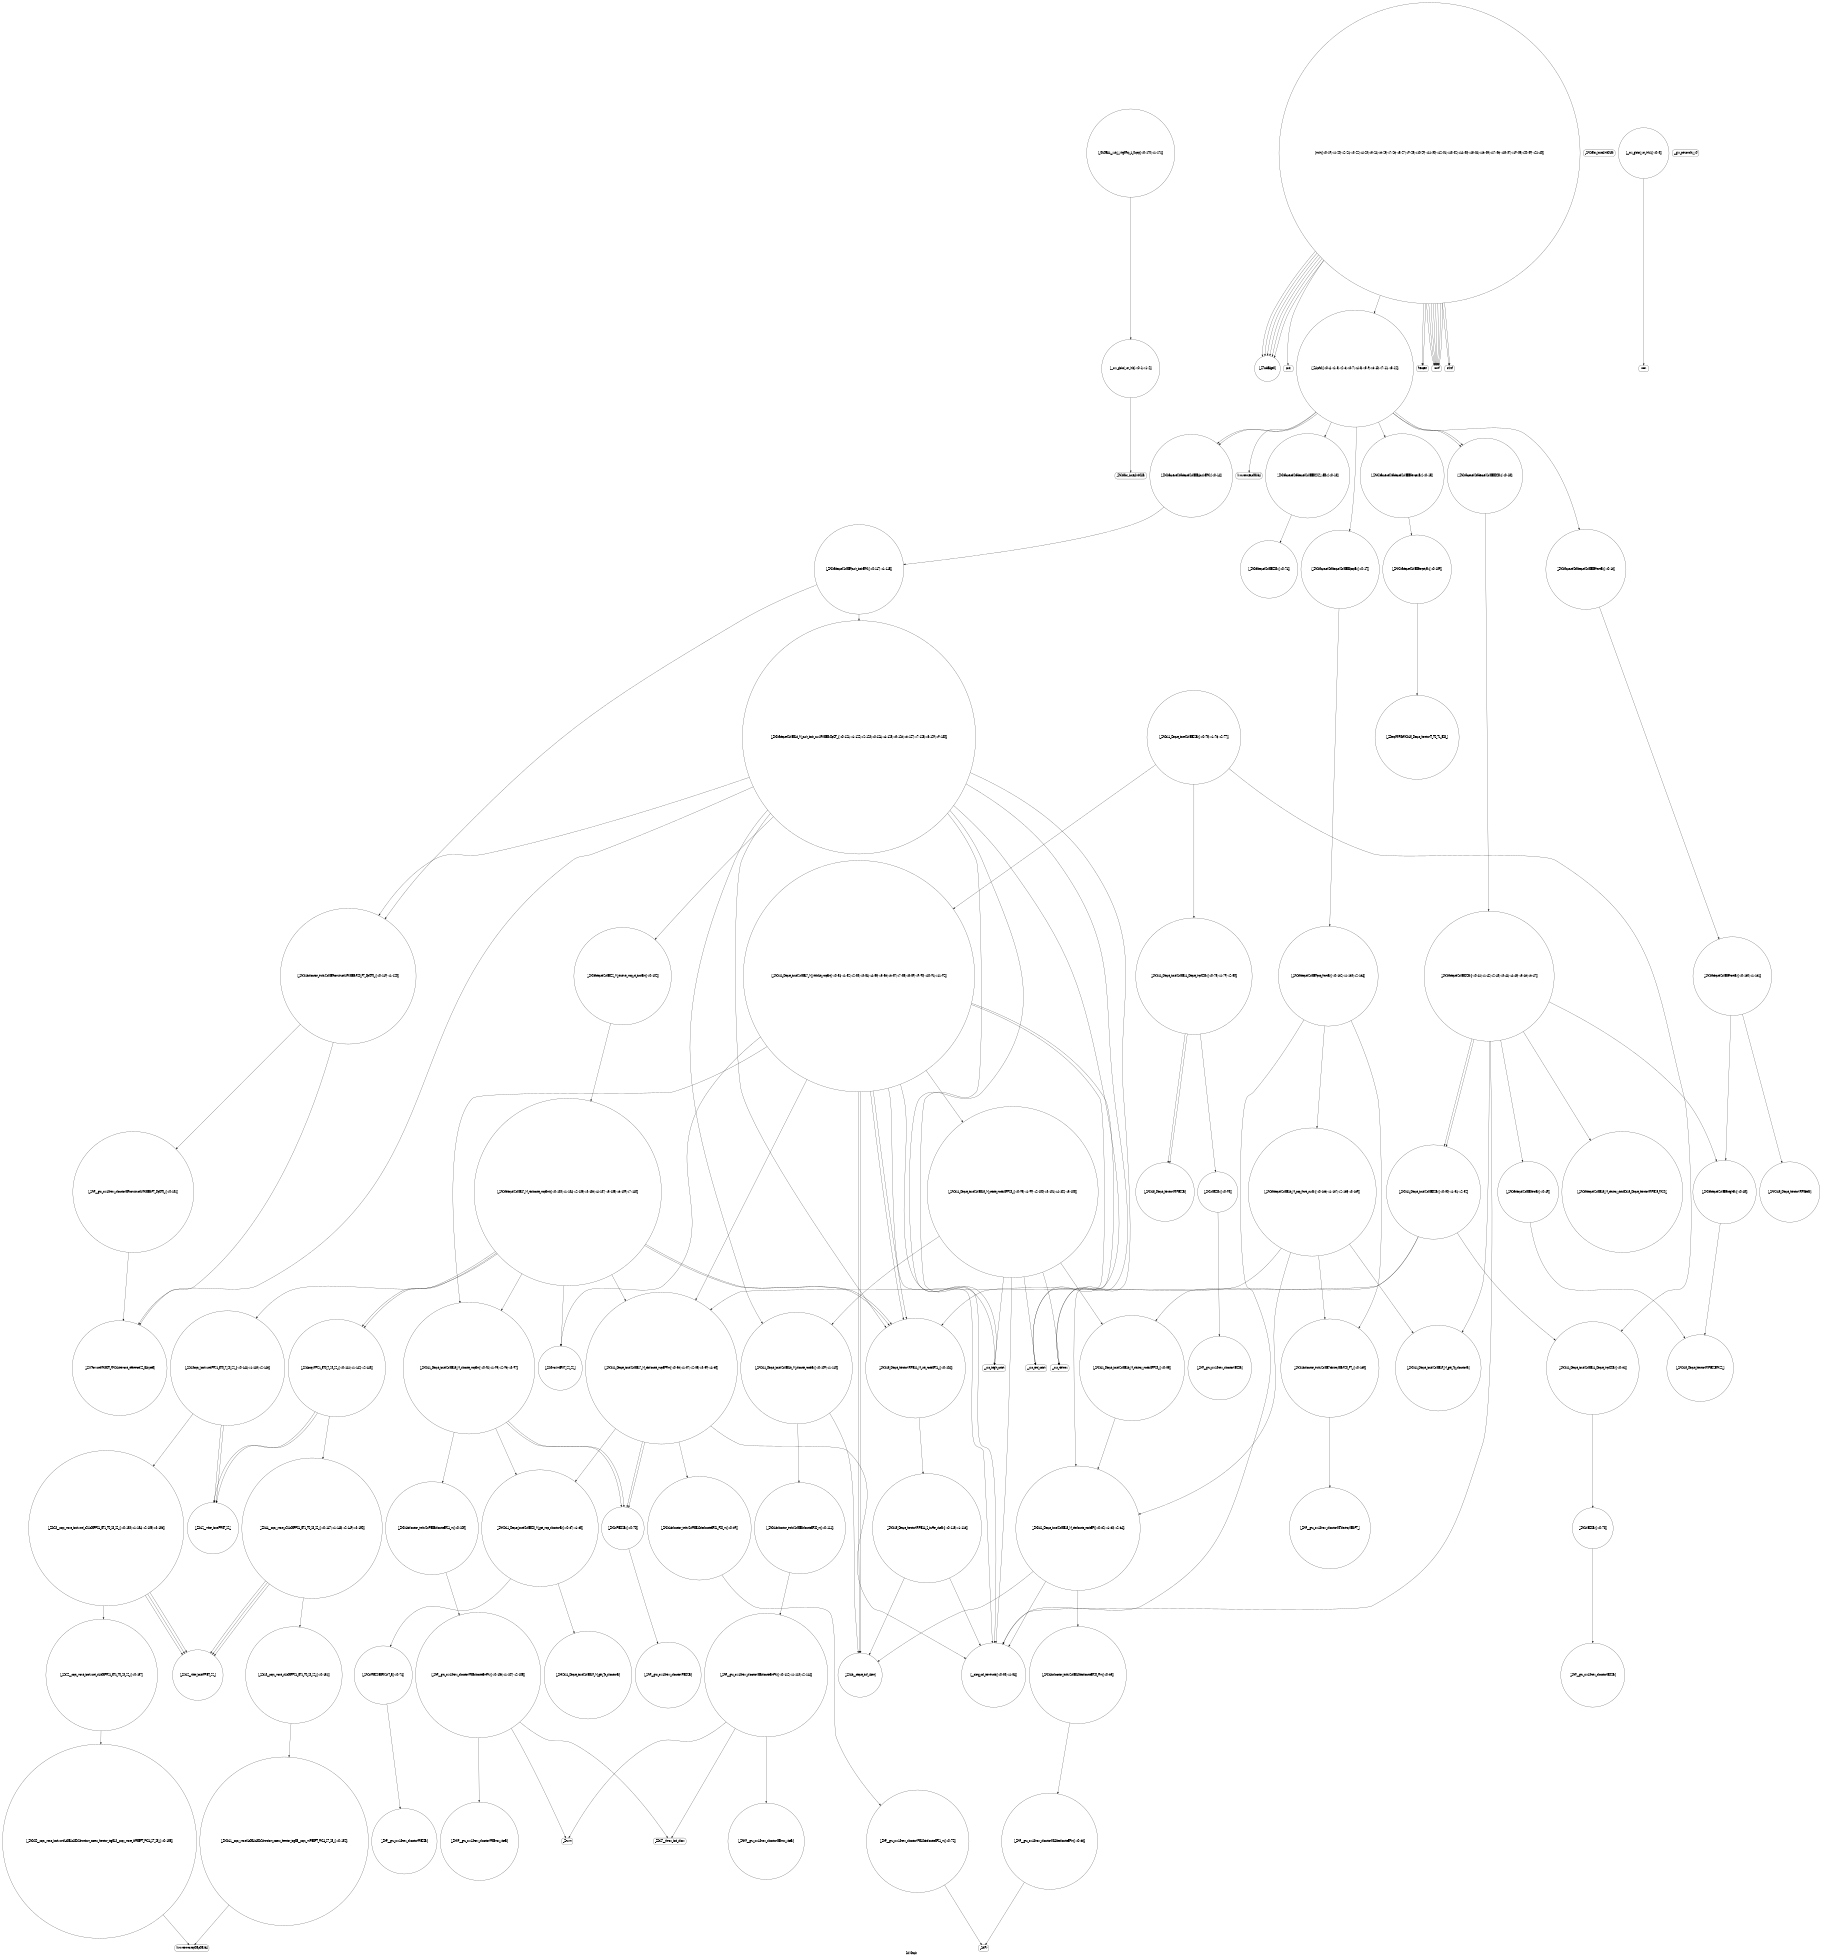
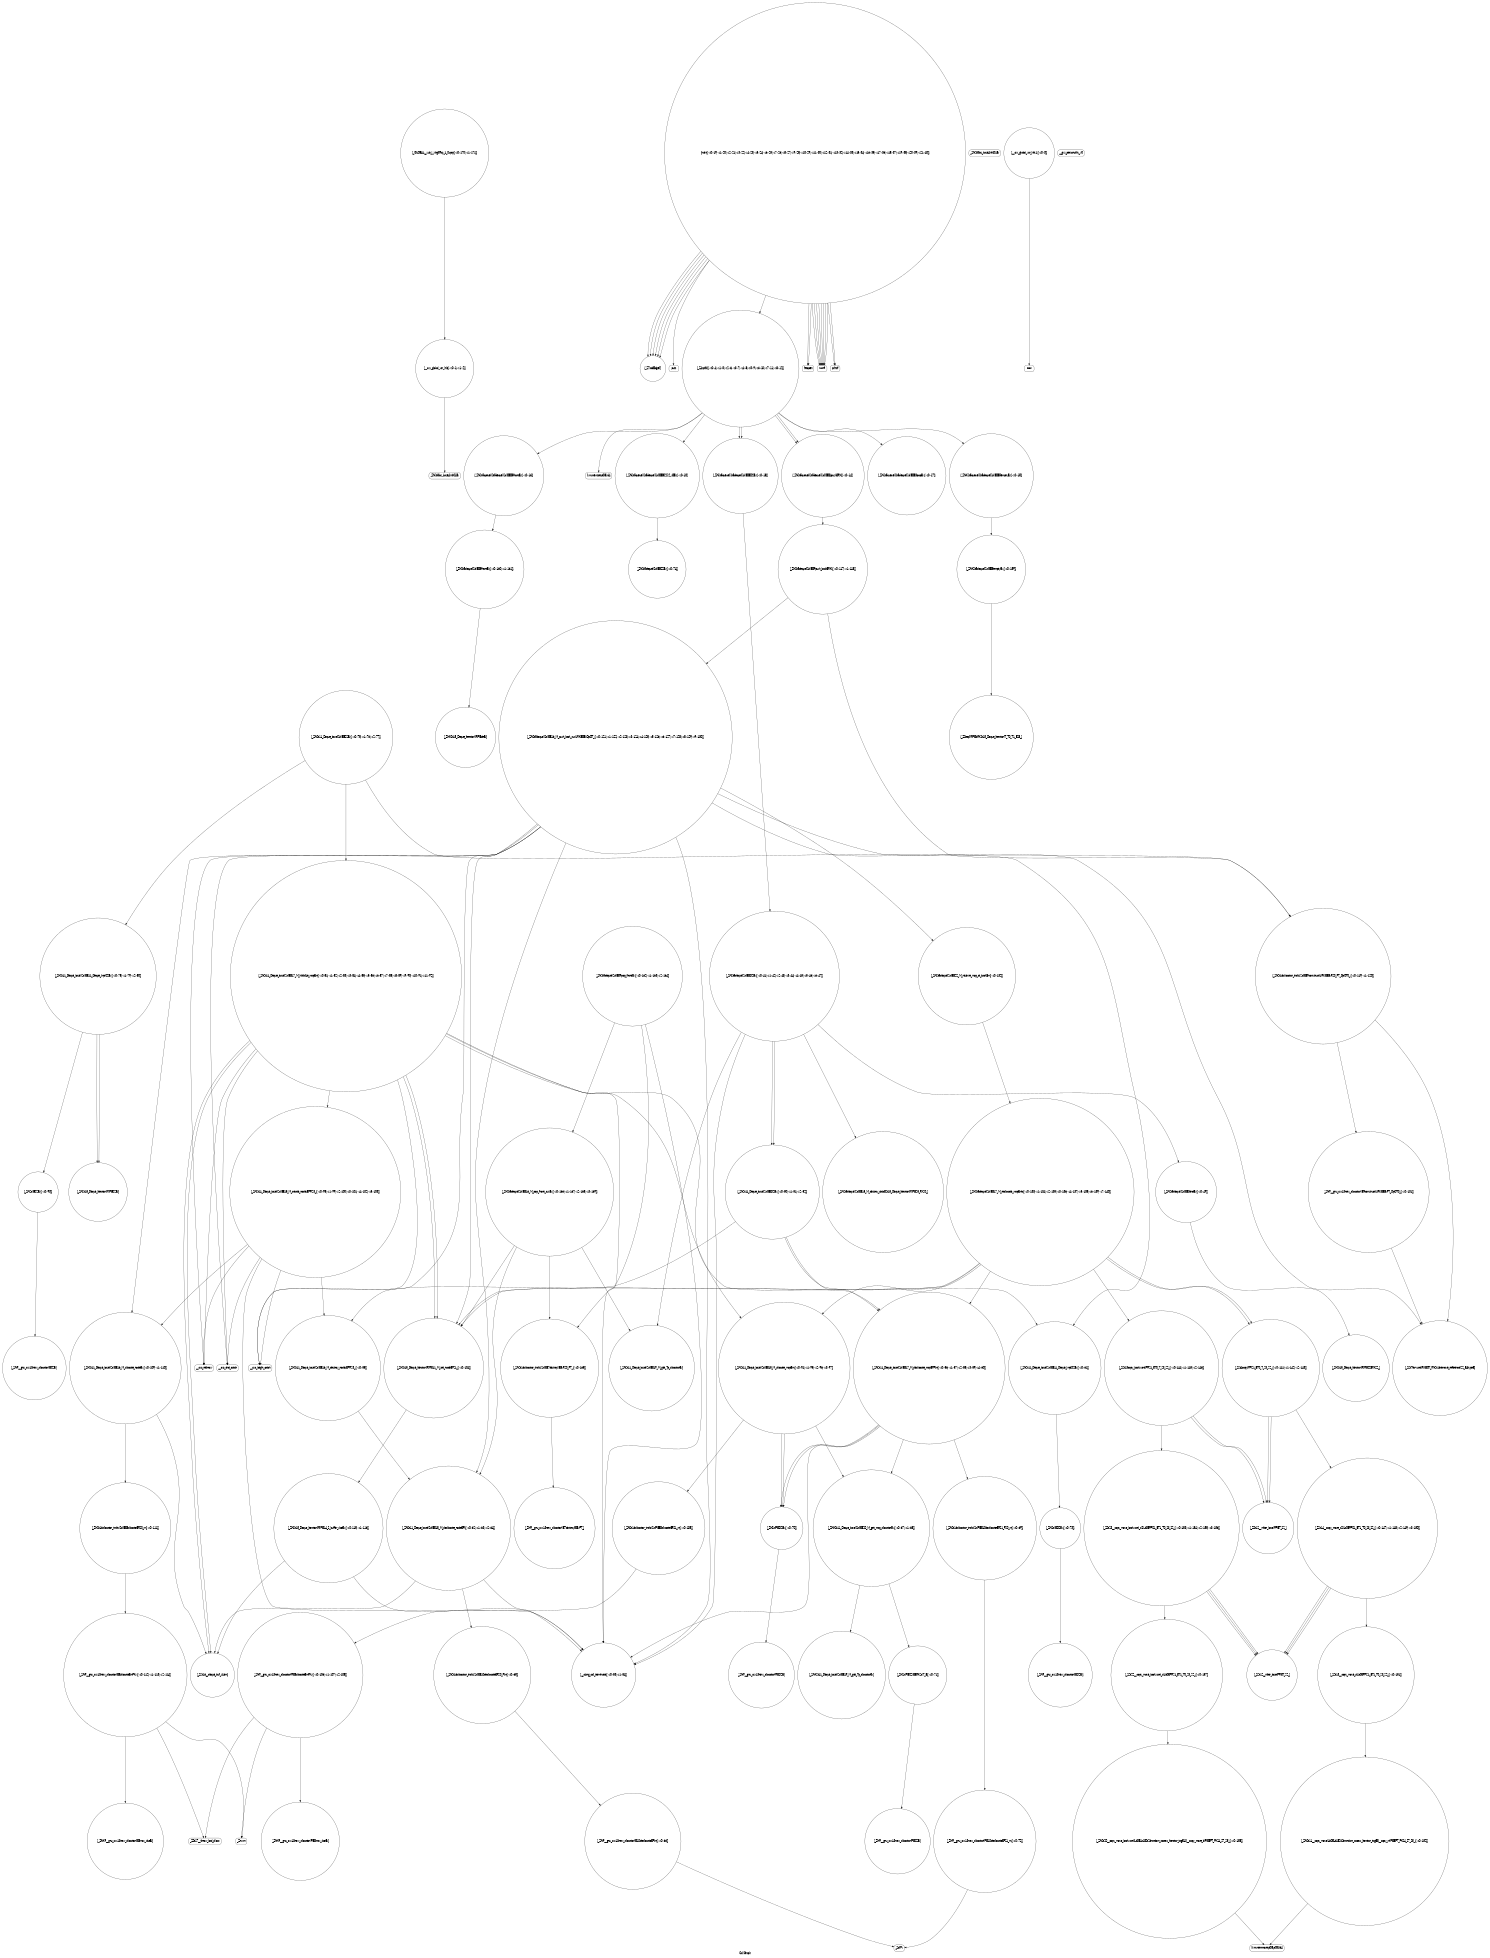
(1334, 766) -> none
(1725, 1192) -> none
(560, 1368) -> none
